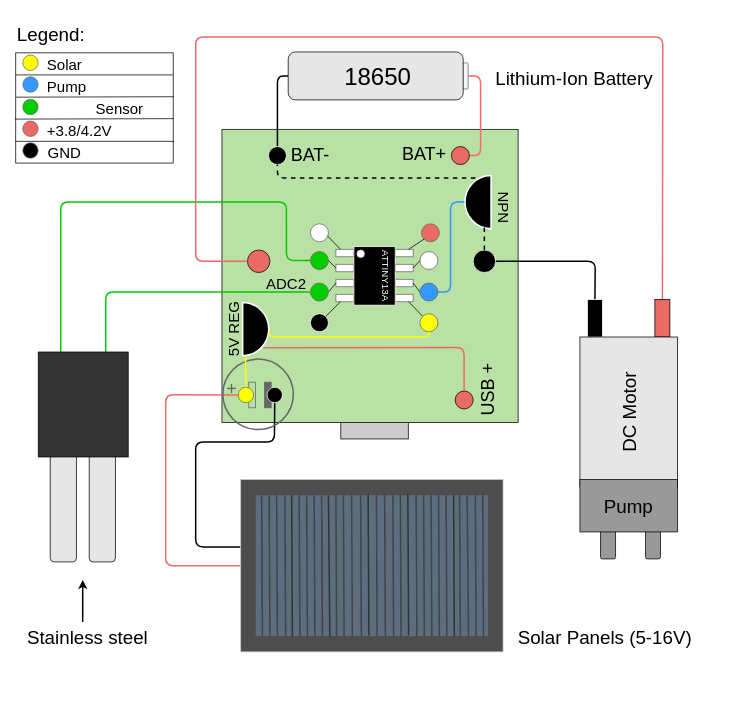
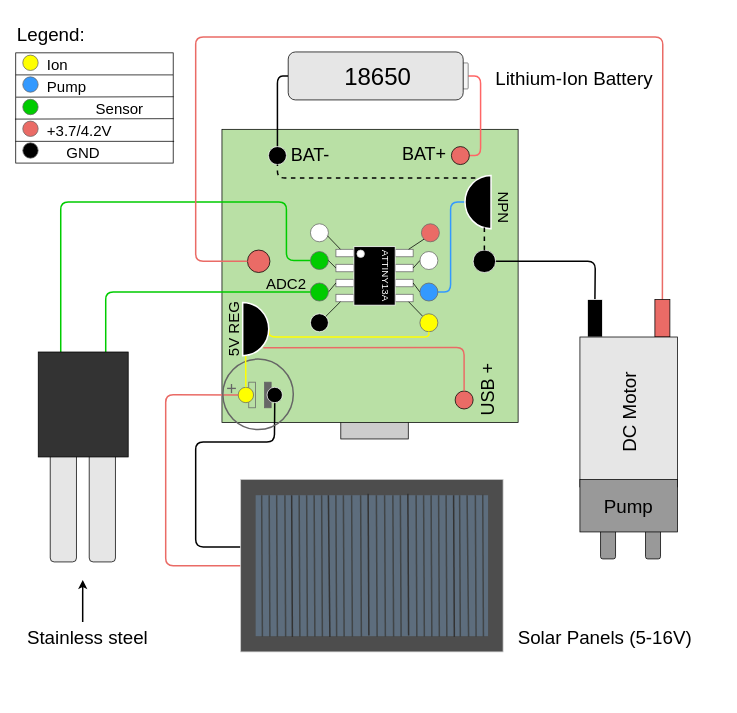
(66, 64) -> (59, 64)
(79, 131) -> (79, 131)
(66, 153) -> (85, 153)
